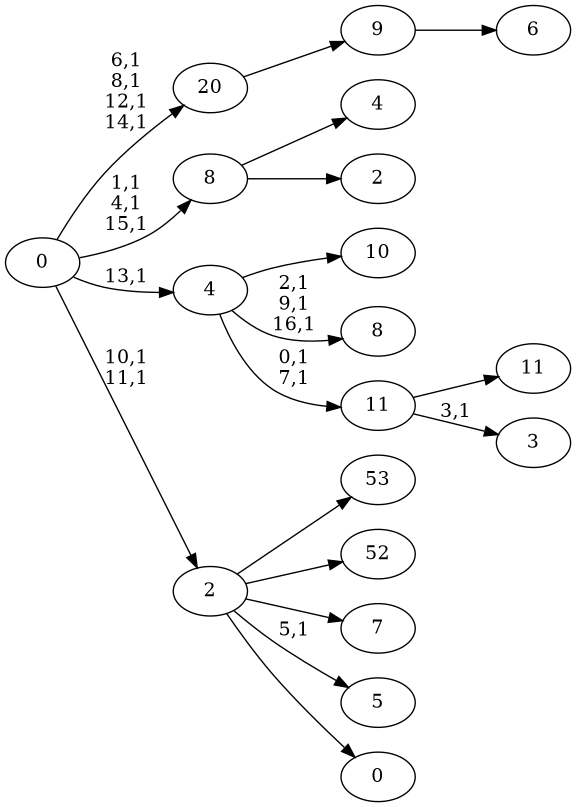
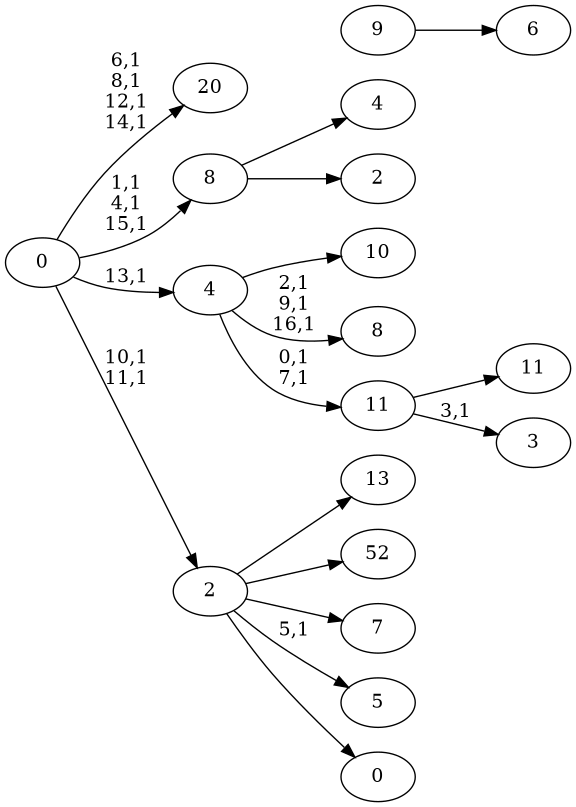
(287, 61) -> none
(378, 480) -> (378, 480)
